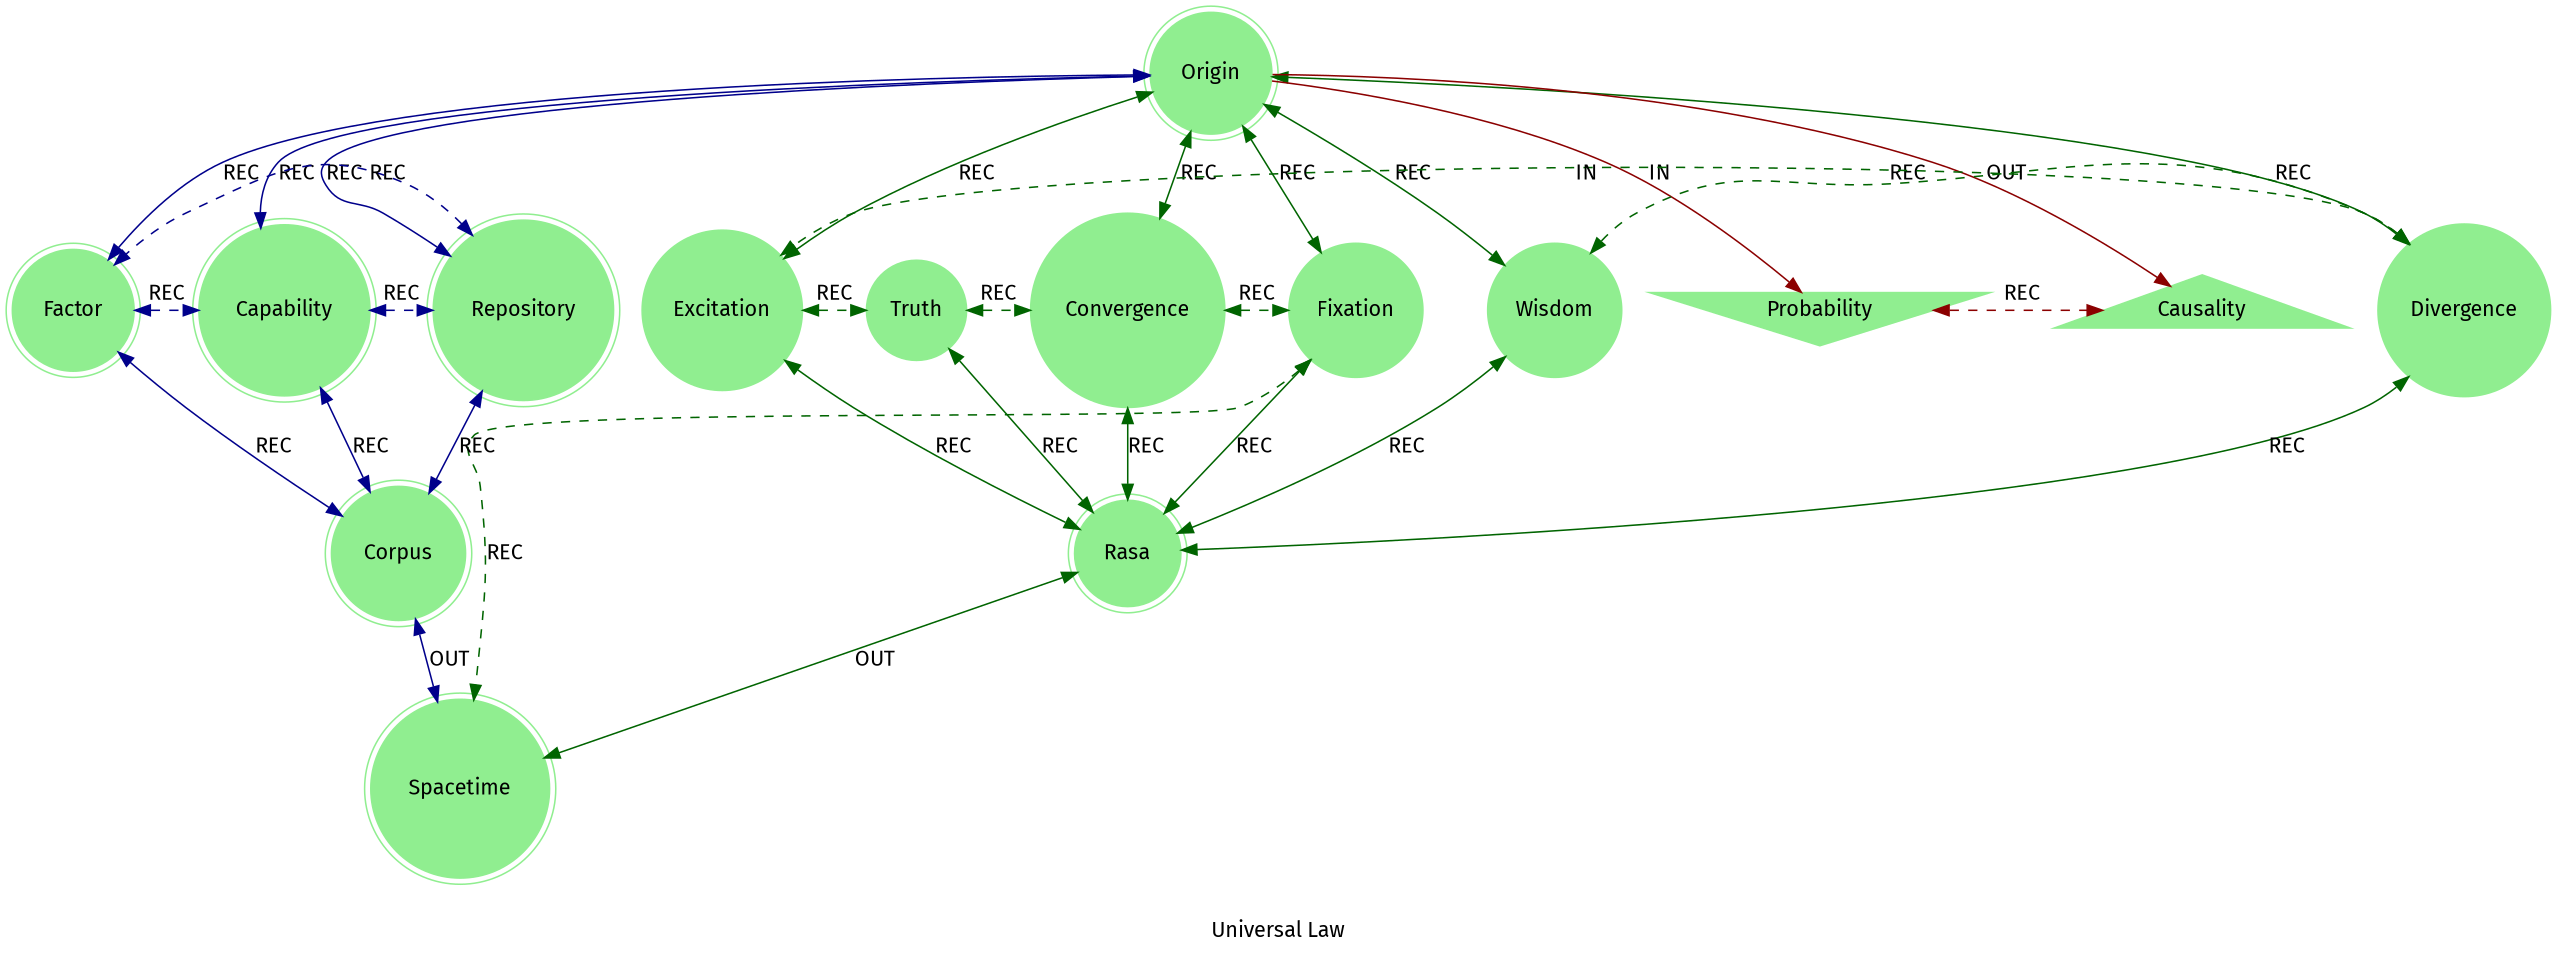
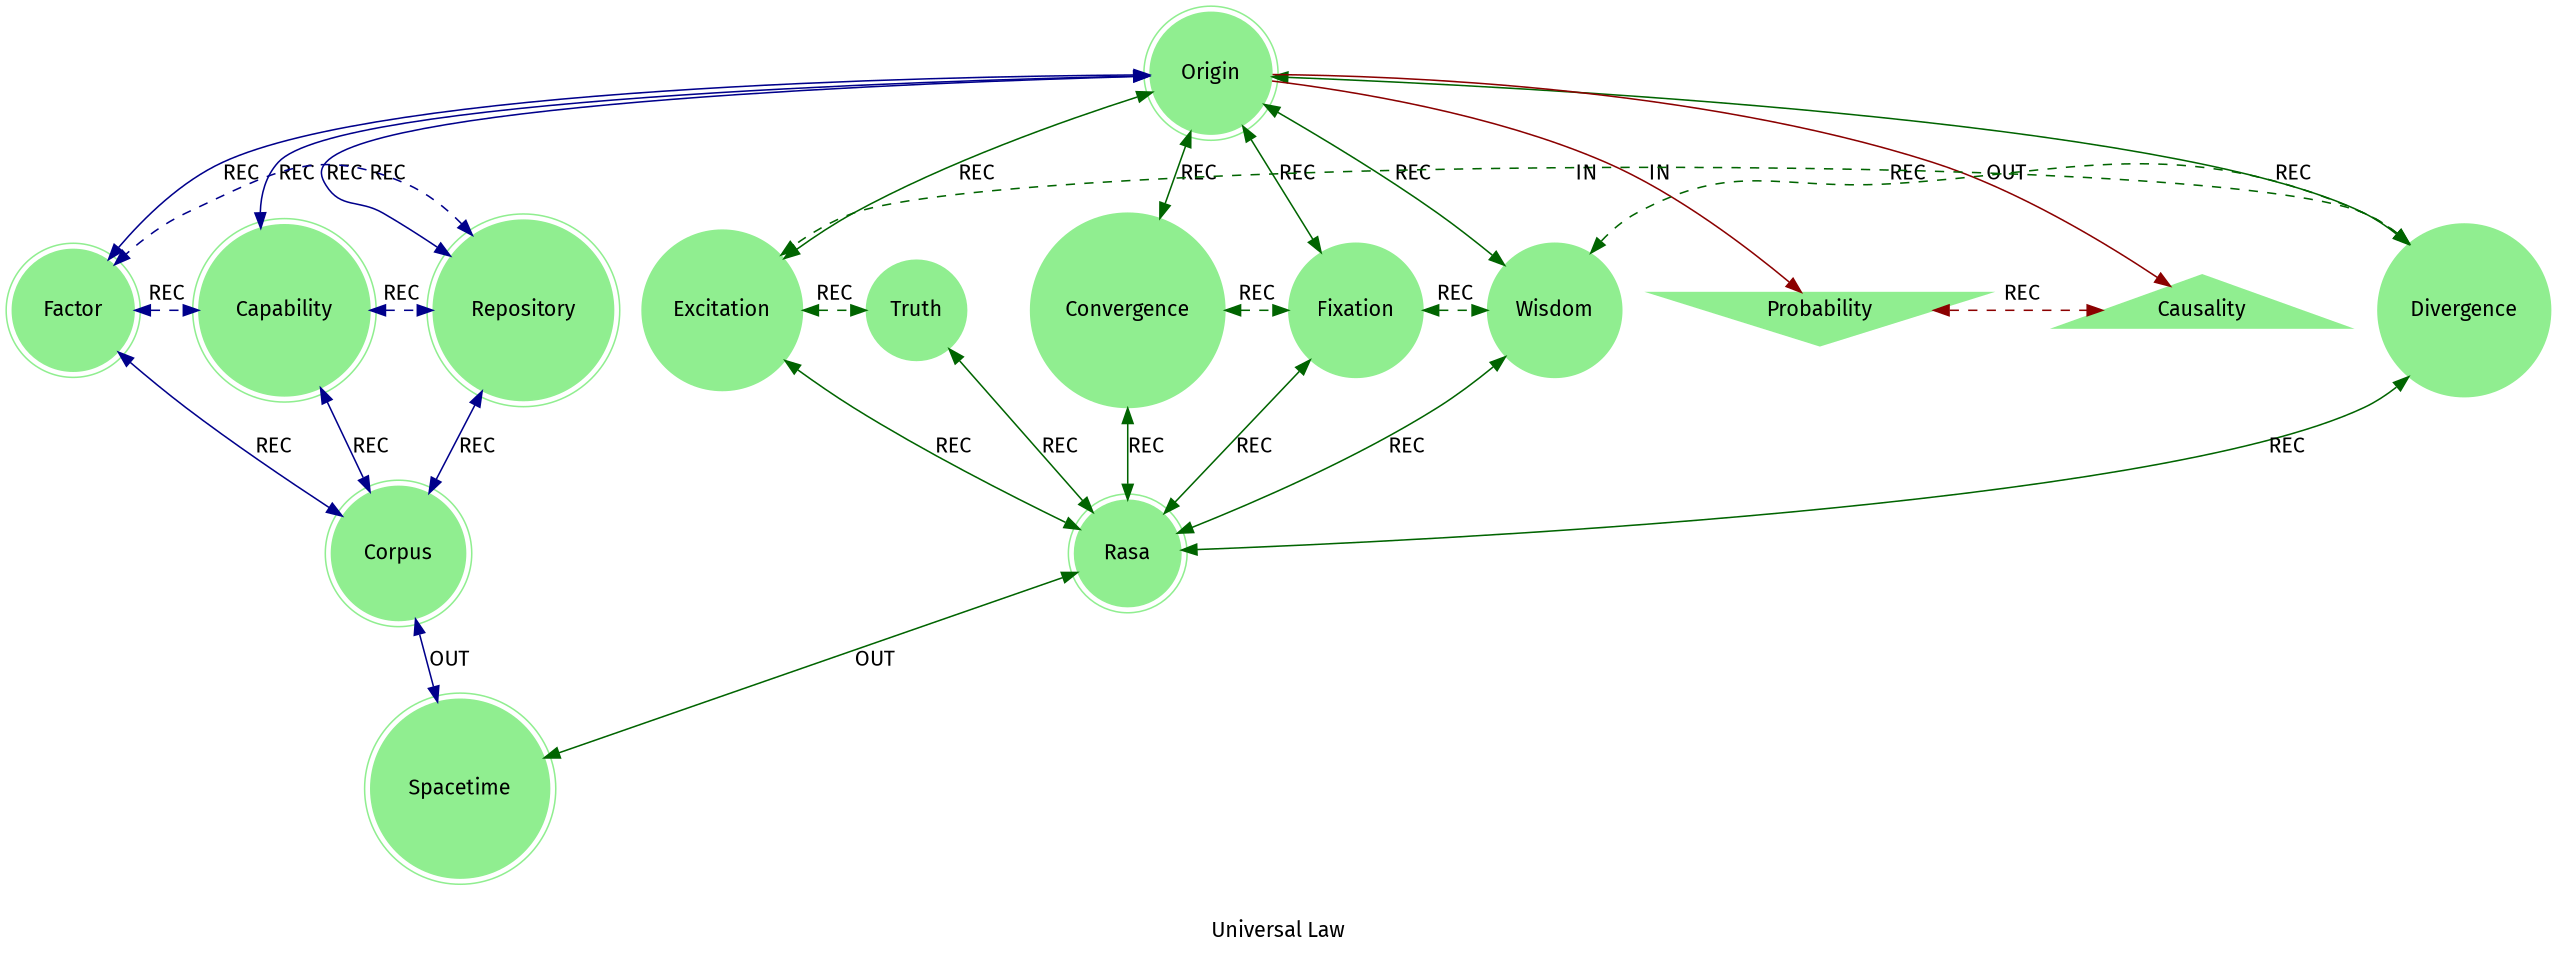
(999, 310) -> none
(764, 416) -> (1455, 310)
